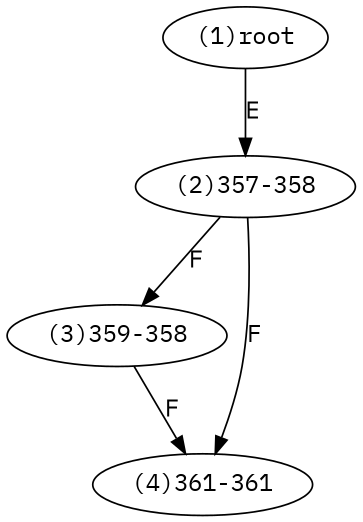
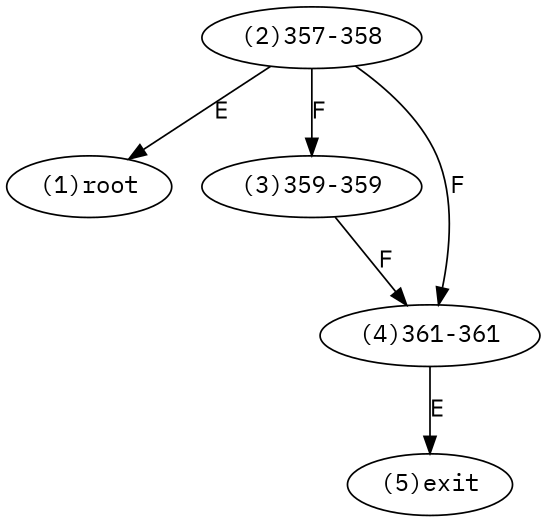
(245, 104) -> (207, 108)
(117, 336) -> (312, 187)
none -> (430, 485)
